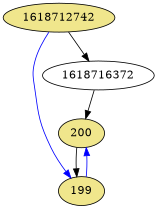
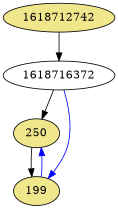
(37, 103) -> (70, 133)
(82, 133) -> (37, 133)
